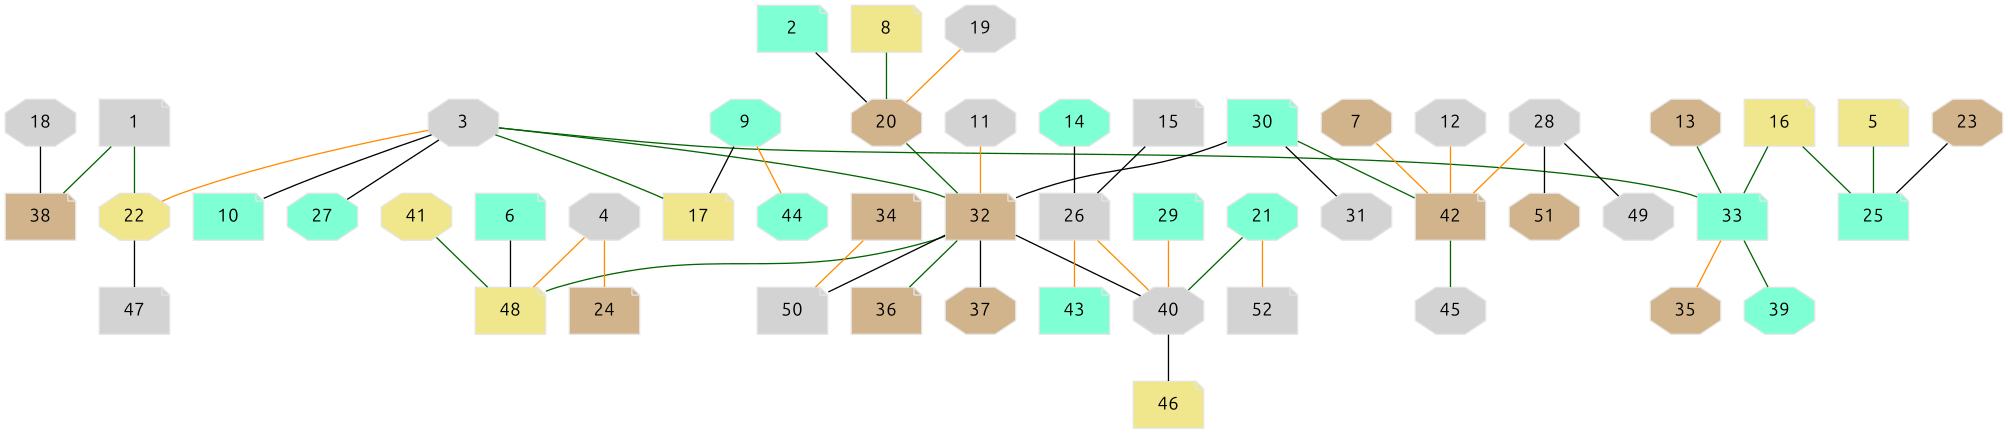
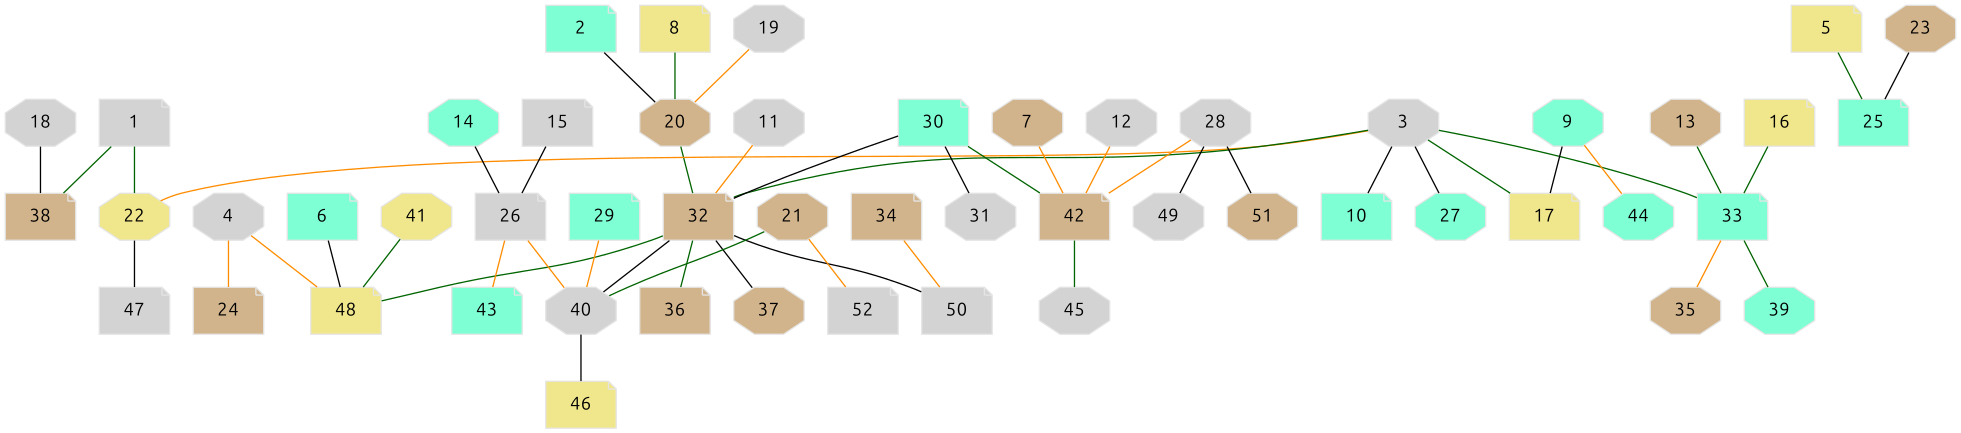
(1827, 170) -> none
(1262, 217) -> (792, 217)
